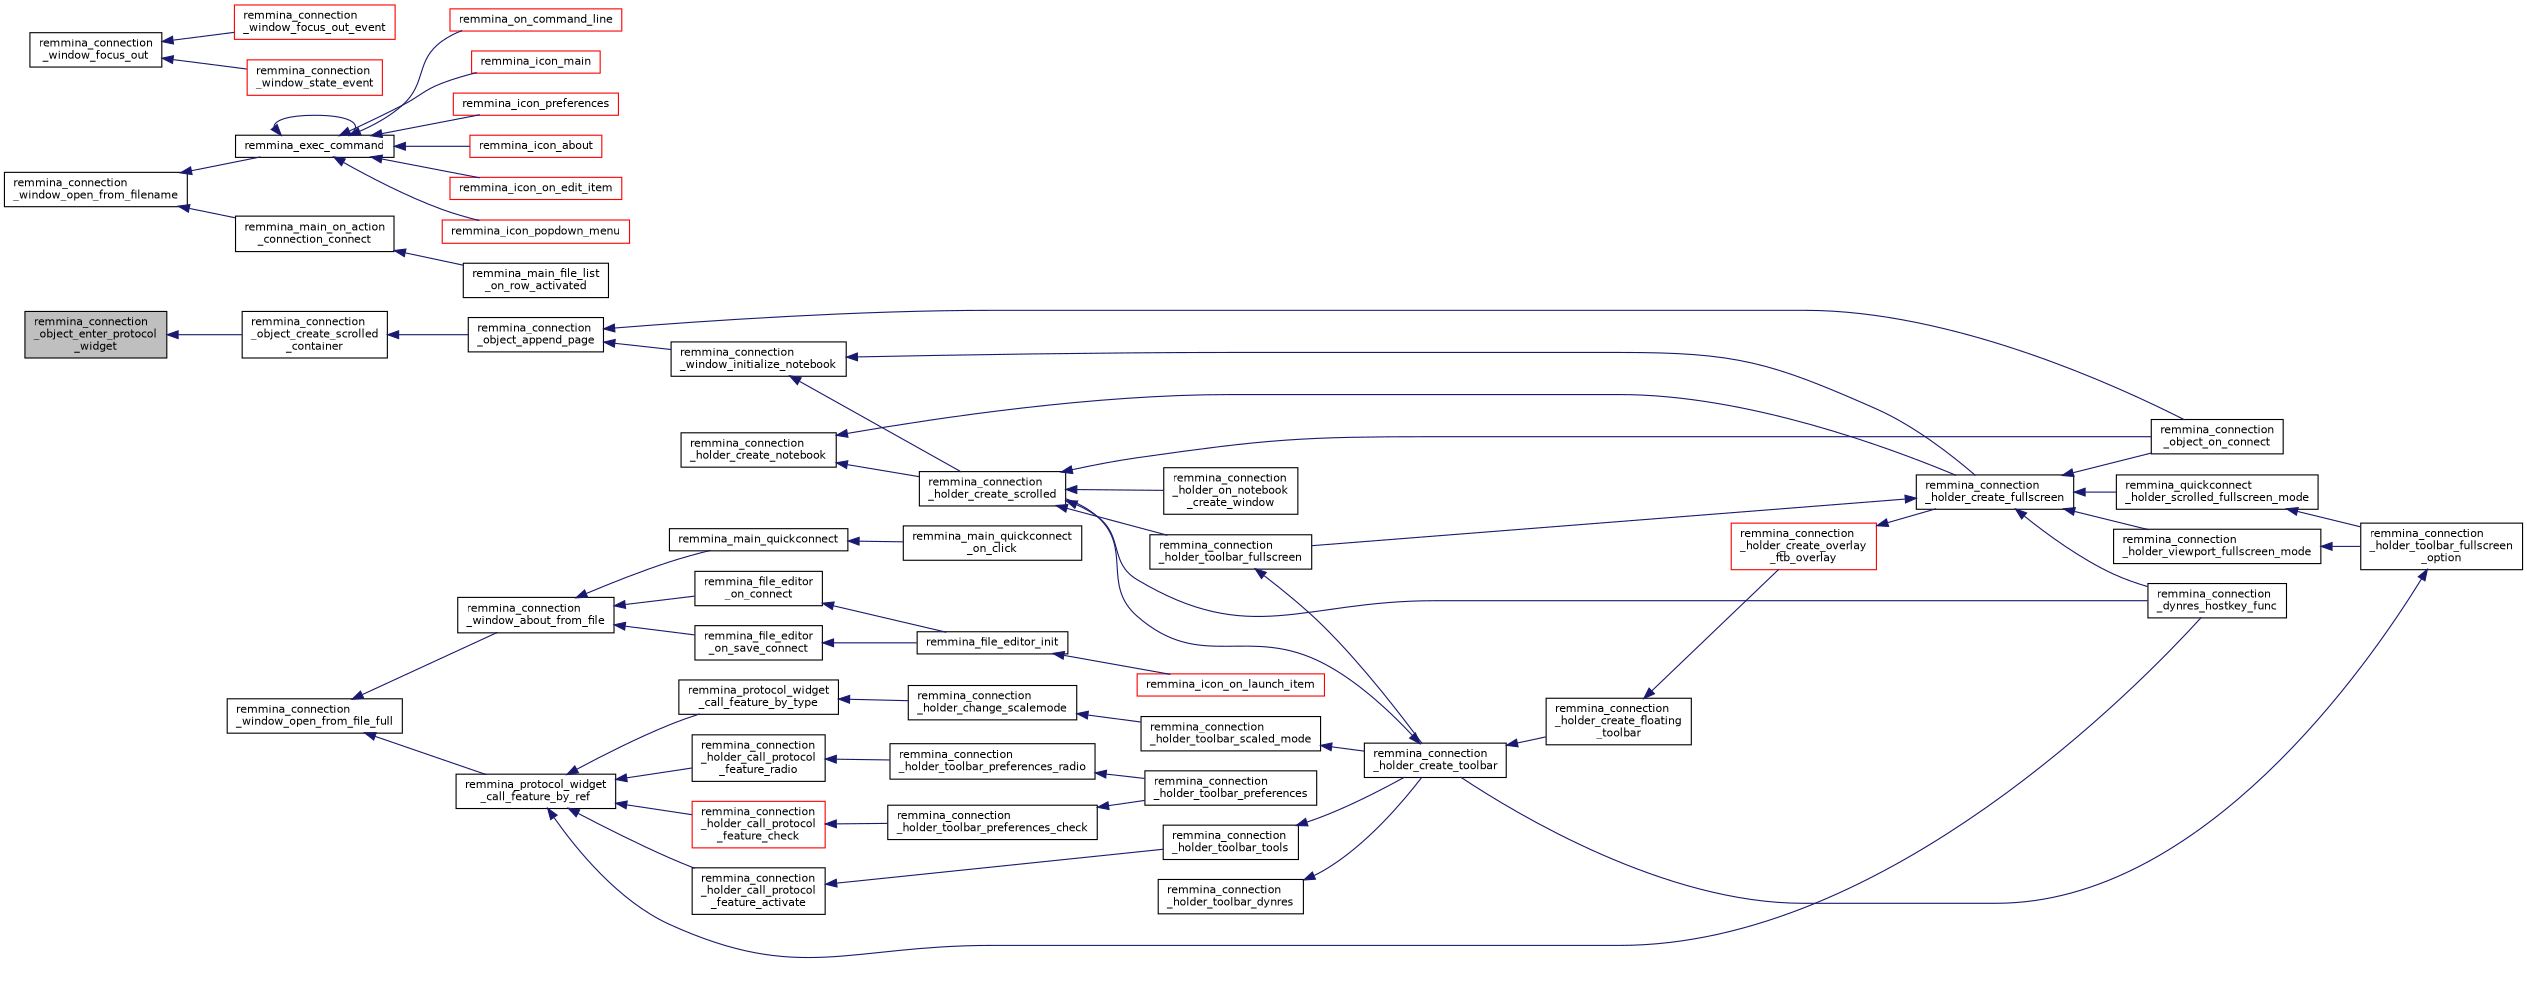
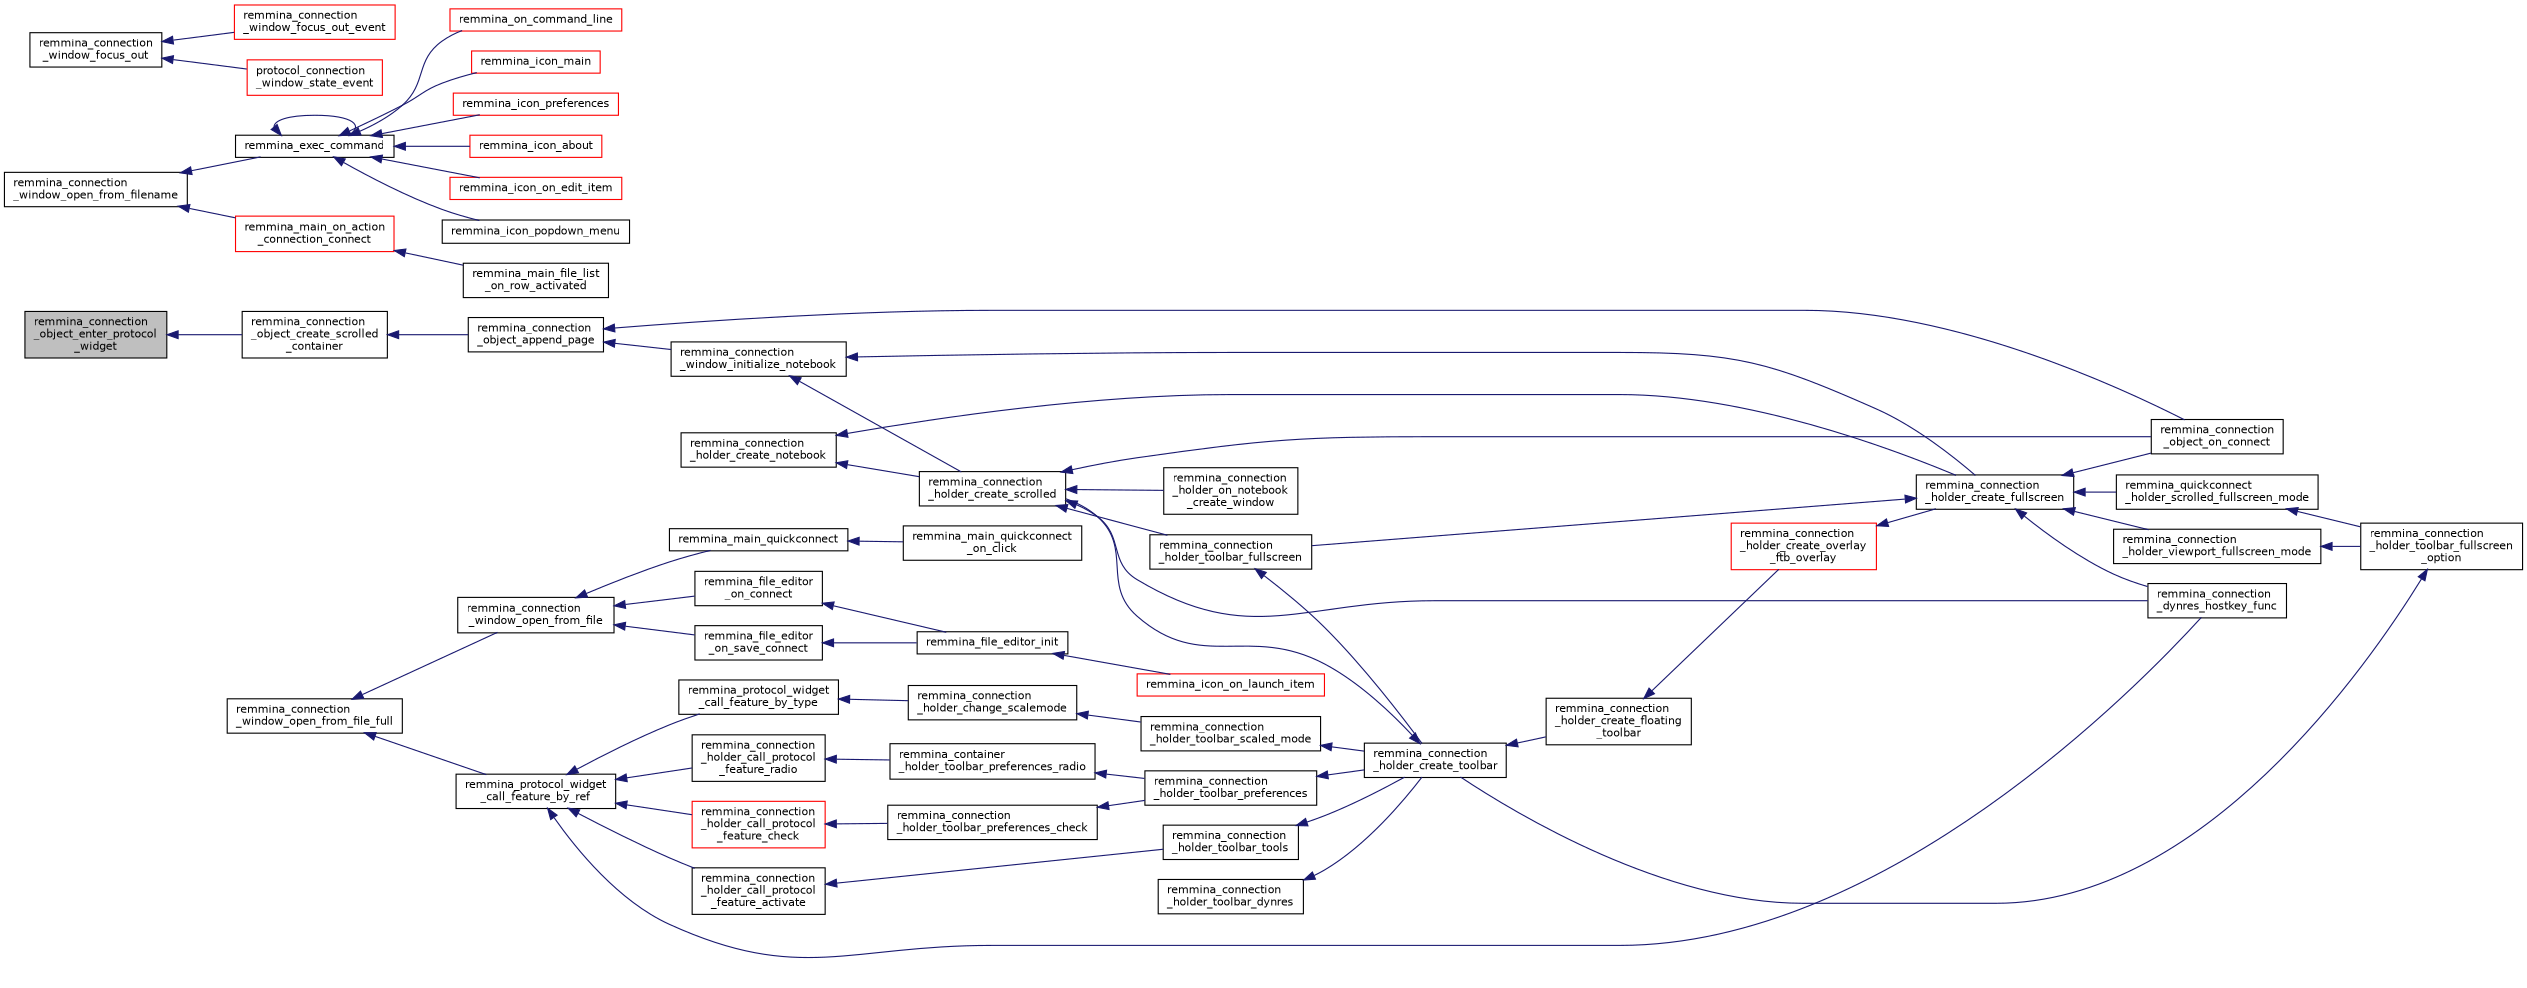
(315, 78) -> (315, 78)
(536, 232) -> (536, 232)
(315, 234) -> (315, 234)
(536, 615) -> (536, 615)
(993, 761) -> (993, 761)
none -> (1346, 772)
